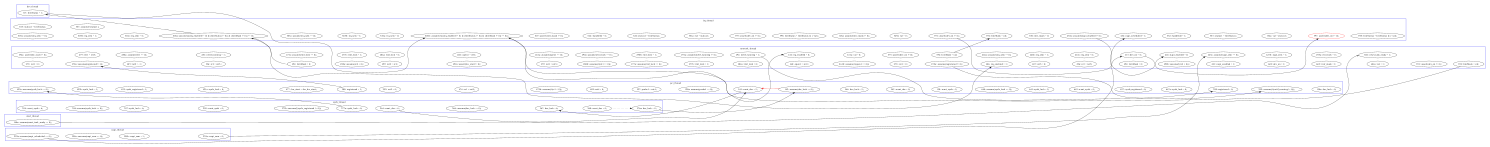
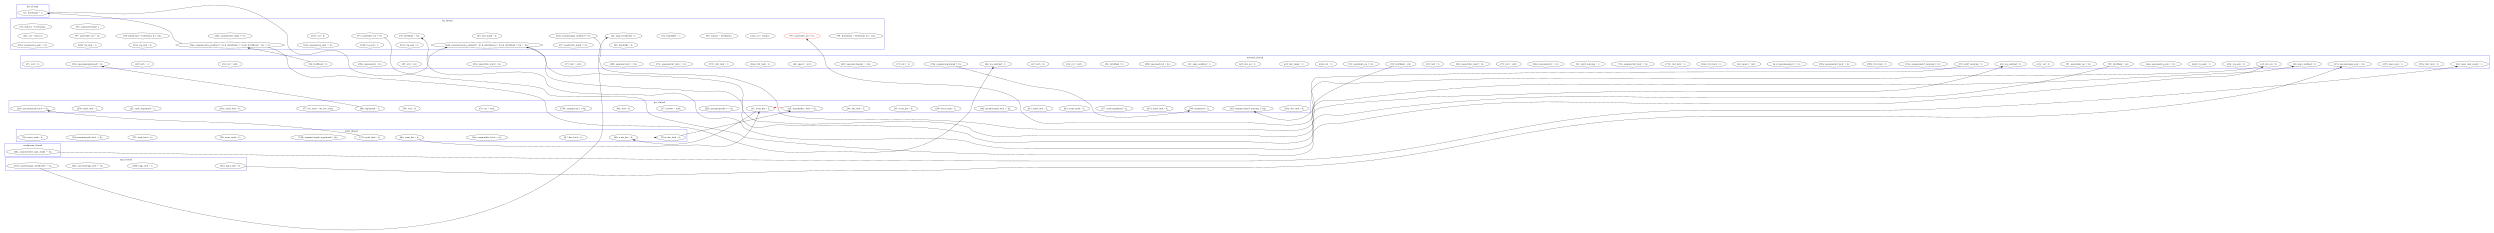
(647, 36) -> none
none -> (1433, 64)
(652, 115) -> (698, 140)
(33, 116) -> (33, 145)
